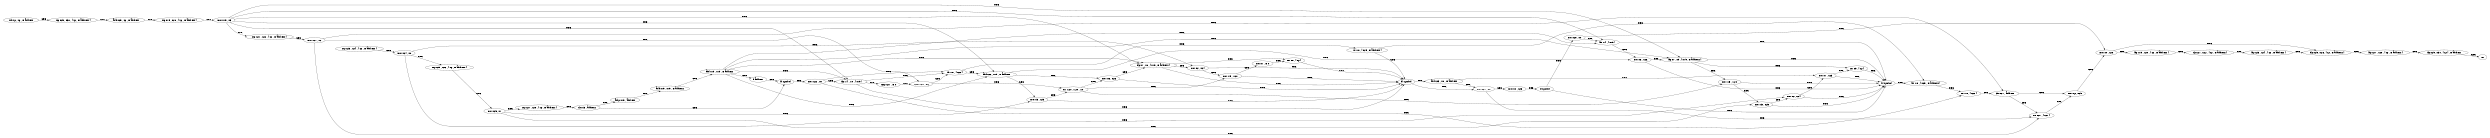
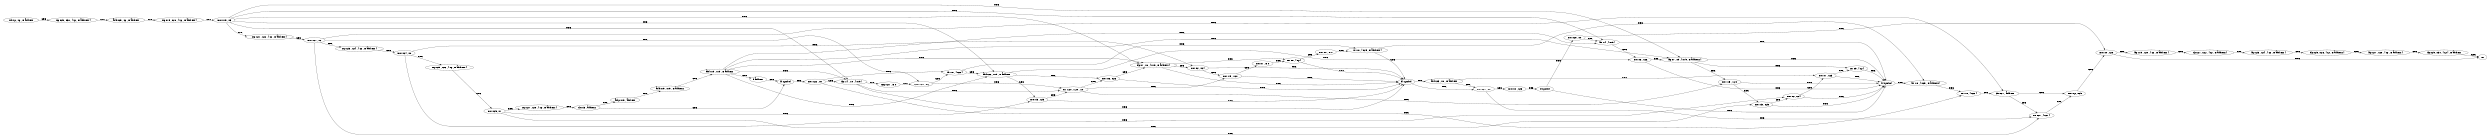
none -> (330, 45)
(2214, 45) -> (2295, 60)
none -> (1326, 52)
(904, 77) -> (957, 92)
